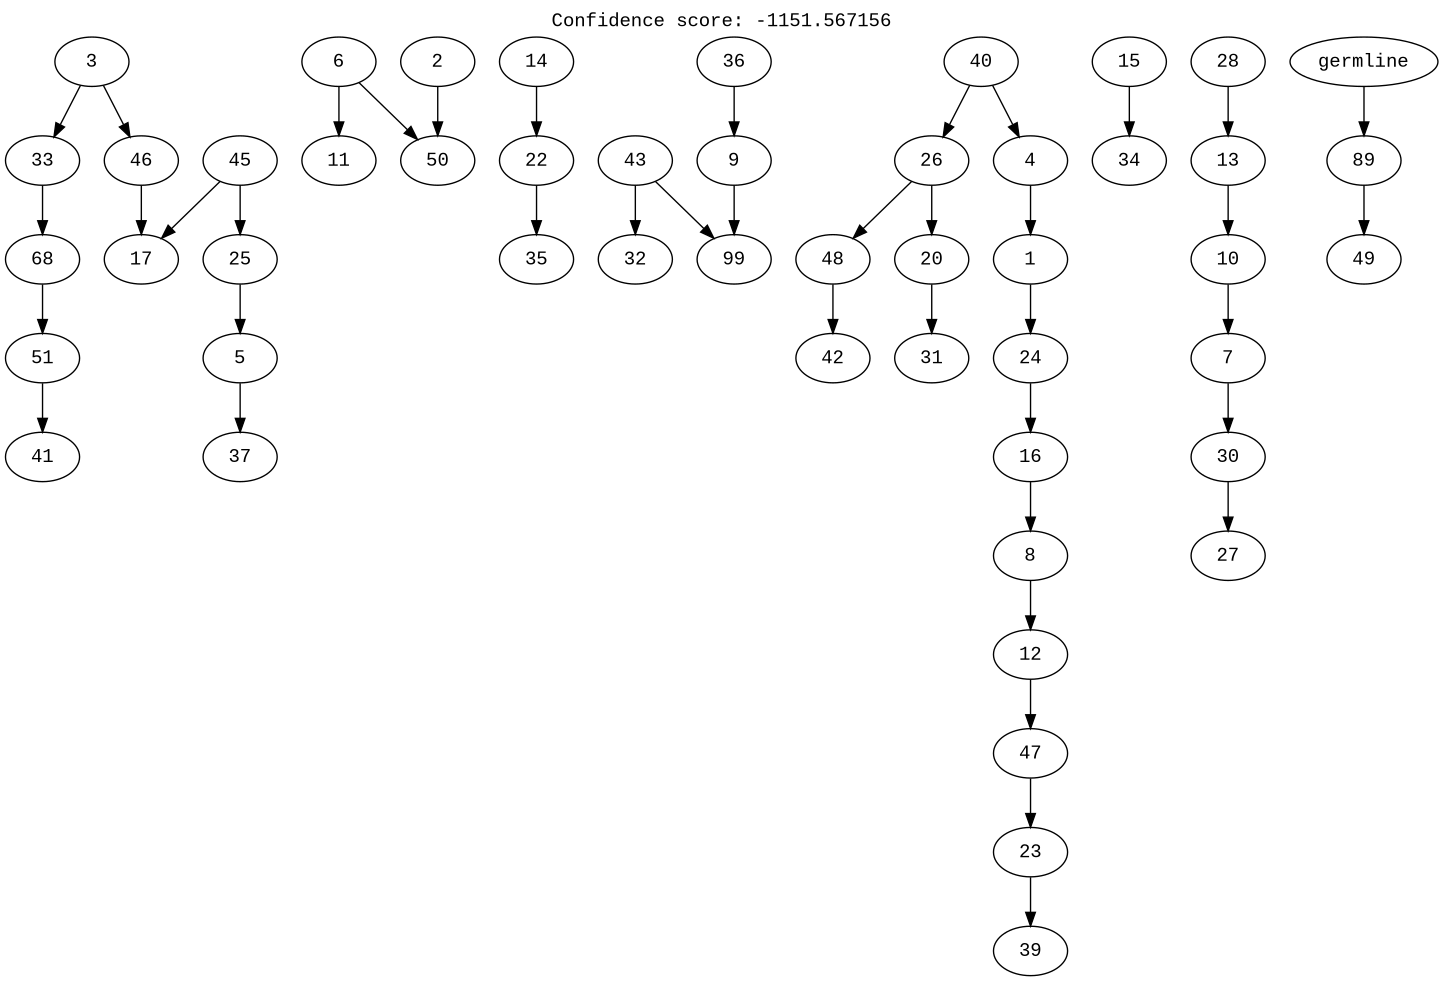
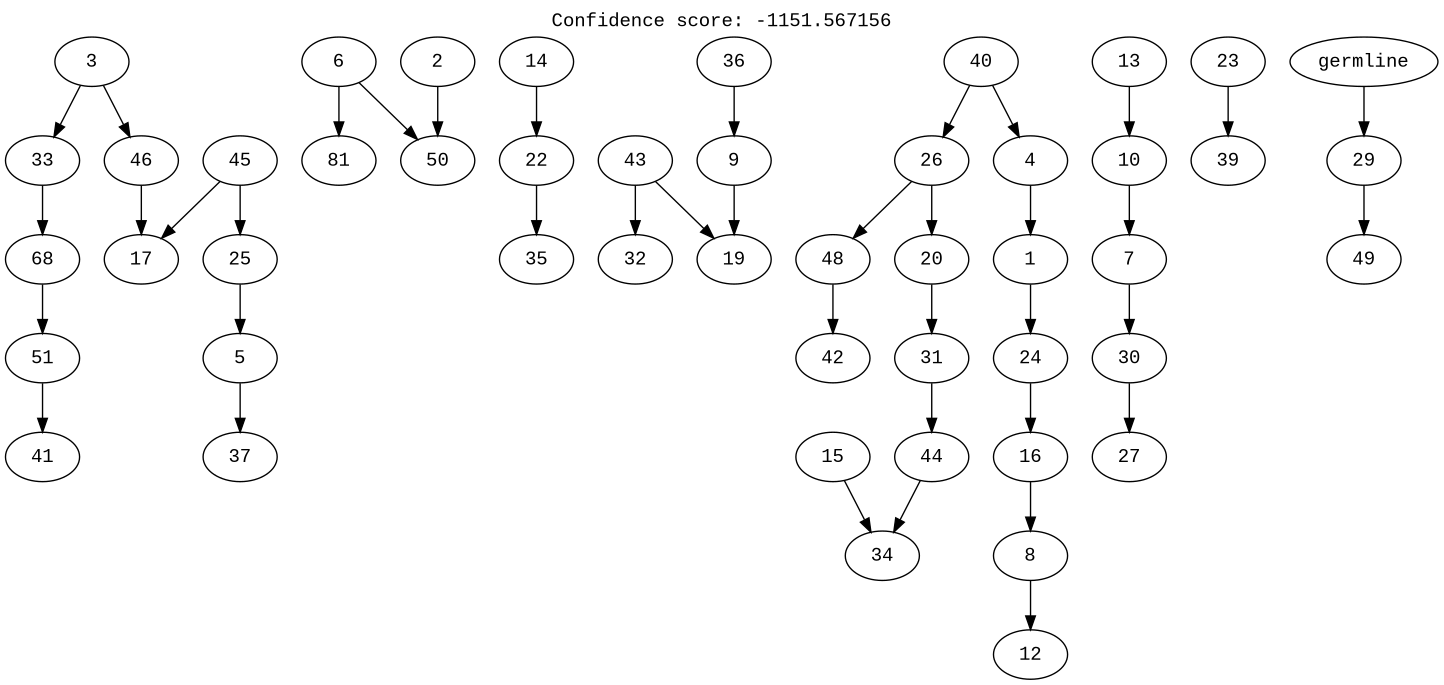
(1228, 62) -> none
(339, 161) -> (339, 161)
(1364, 161) -> (1364, 161)
(734, 259) -> (734, 259)
none -> (932, 457)
(1031, 753) -> none
